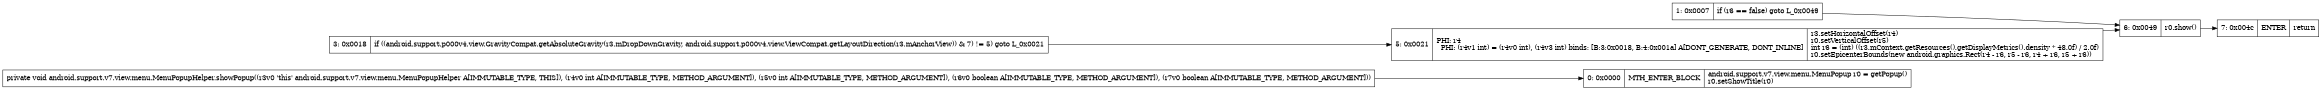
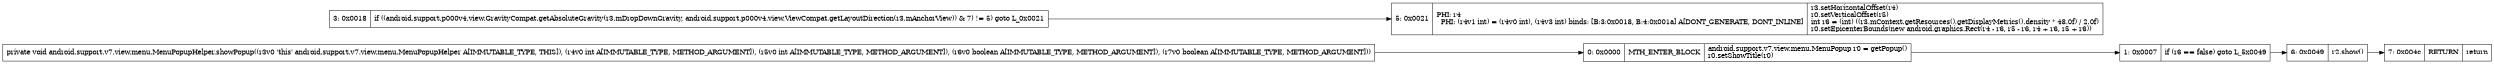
(1768, 11) -> (2216, 52)
(2181, 28) -> (2348, 52)
(2274, 28) -> (2443, 52)
(2109, 30) -> none
none -> (2013, 53)
